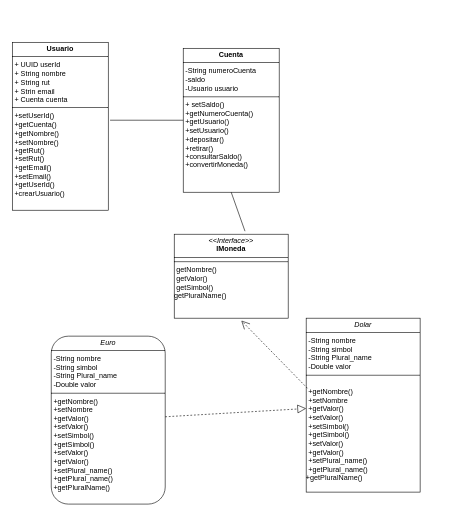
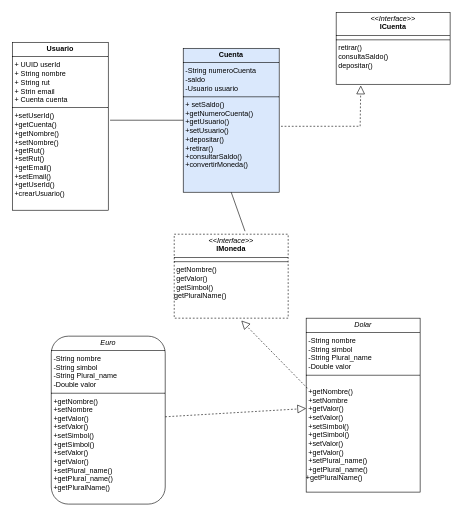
none -> (393, 48)
(231, 120) -> (231, 120)
none -> (336, 126)
(231, 276) -> (231, 276)
(246, 325) -> (248, 328)
